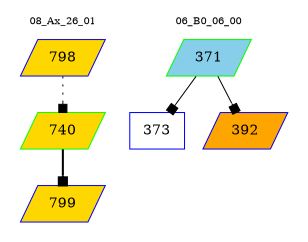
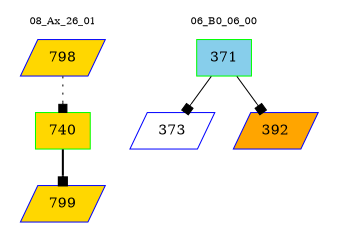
(209, 58) -> (224, 58)
(63, 131) -> (63, 131)
(157, 131) -> (172, 131)
